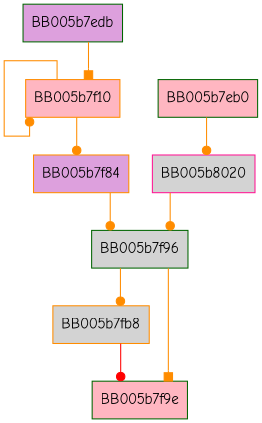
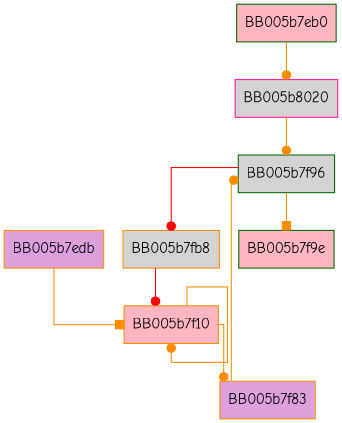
(73, 23) -> (54, 249)
(81, 174) -> (268, 400)
(120, 283) -> (178, 168)
(121, 358) -> (156, 283)
